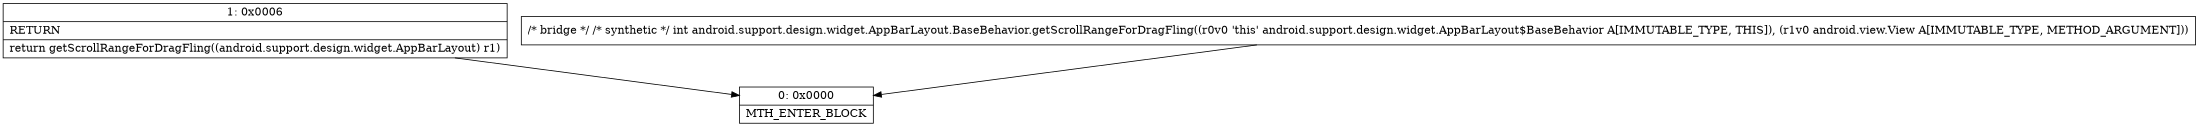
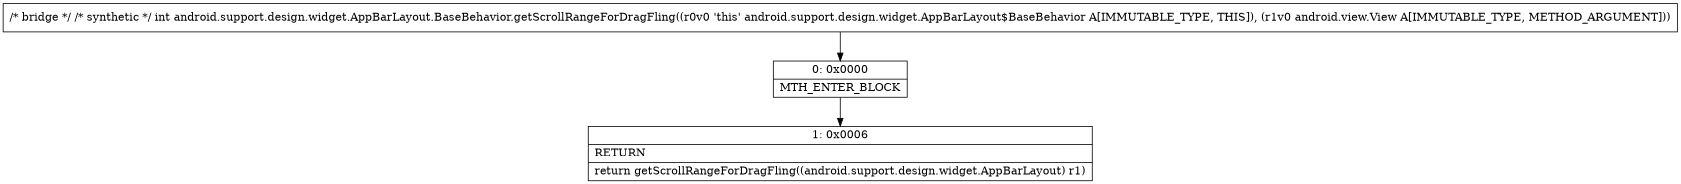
(593, 76) -> (840, 108)
